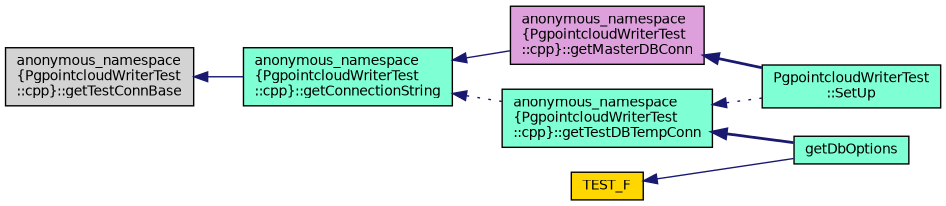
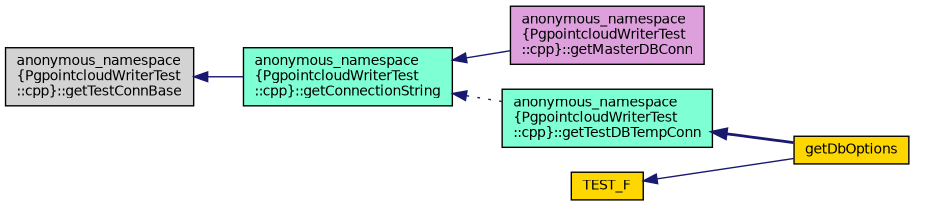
(851, 86) -> none
(851, 150) -> (851, 150)
